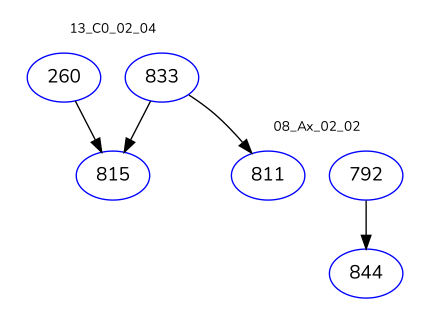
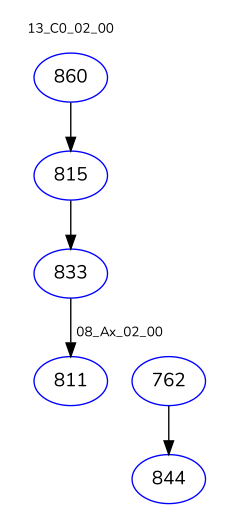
(113, 29) -> (71, 29)
(64, 78) -> (71, 78)
(141, 120) -> (71, 218)
(317, 127) -> (120, 333)
(366, 176) -> (169, 381)
